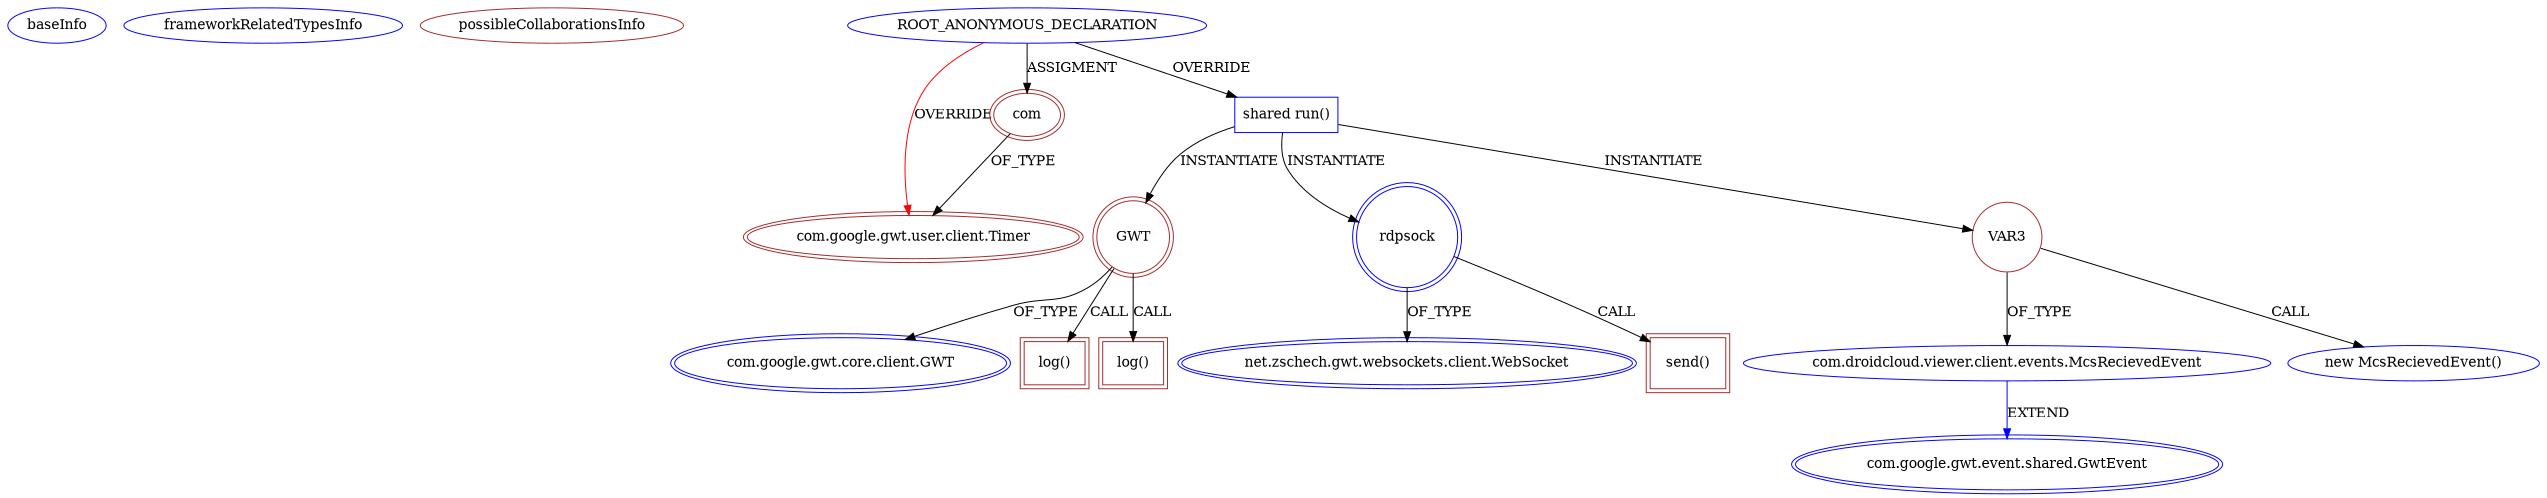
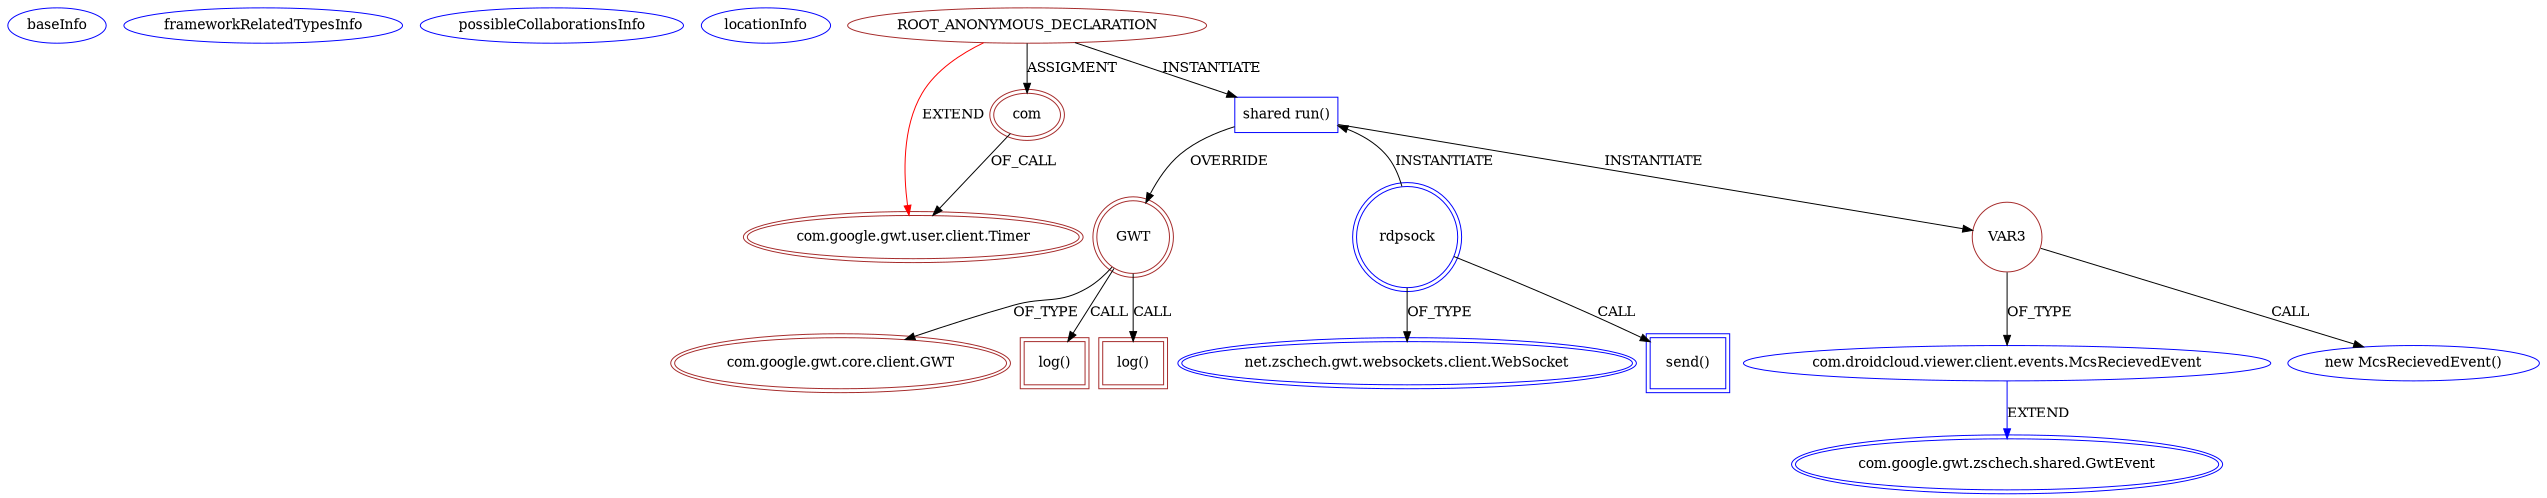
(552, 26) -> (552, 26)
none -> (766, 26)
(1027, 26) -> (1027, 26)
(1212, 68) -> (1212, 68)
(954, 115) -> (954, 115)
(1024, 162) -> (1024, 162)
(1229, 162) -> (1229, 162)
(1301, 186) -> (1382, 151)
(841, 363) -> (841, 363)
(1688, 363) -> (1688, 363)
(2007, 464) -> (2007, 464)
